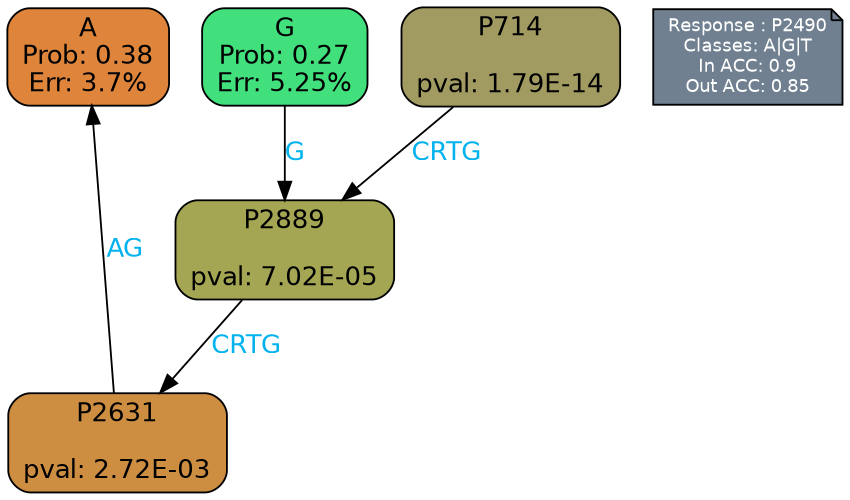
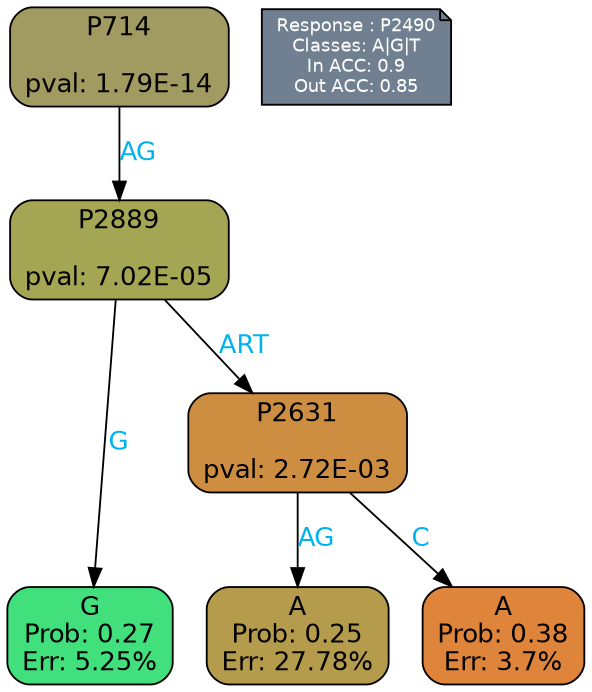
(285, 144) -> (105, 434)
(447, 153) -> (138, 153)
(125, 250) -> (421, 539)
(246, 346) -> (244, 346)
none -> (298, 636)
